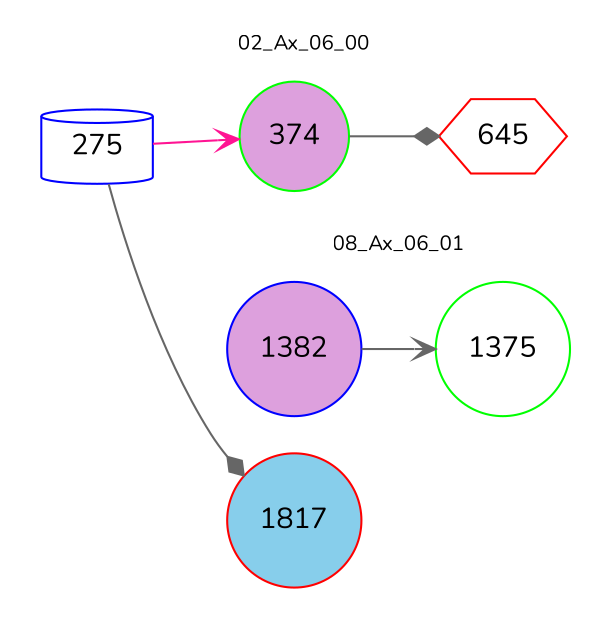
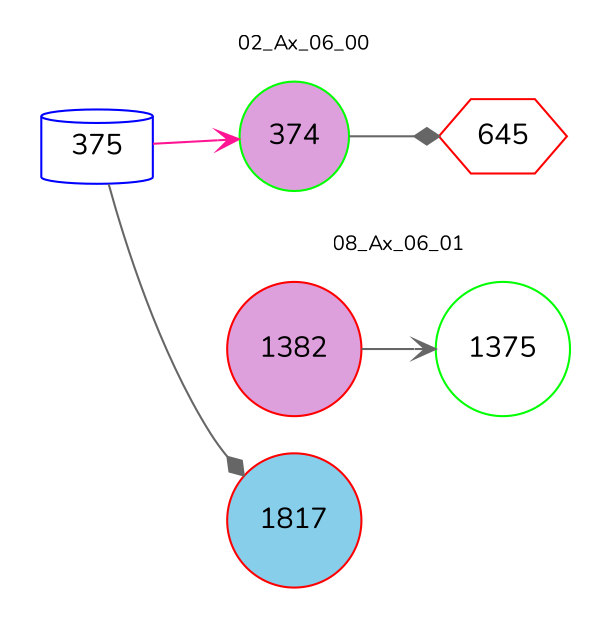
(97, 147) -> (97, 147)
(294, 349) -> (294, 349)
